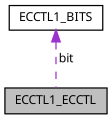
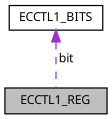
(56, 101) -> (56, 101)
